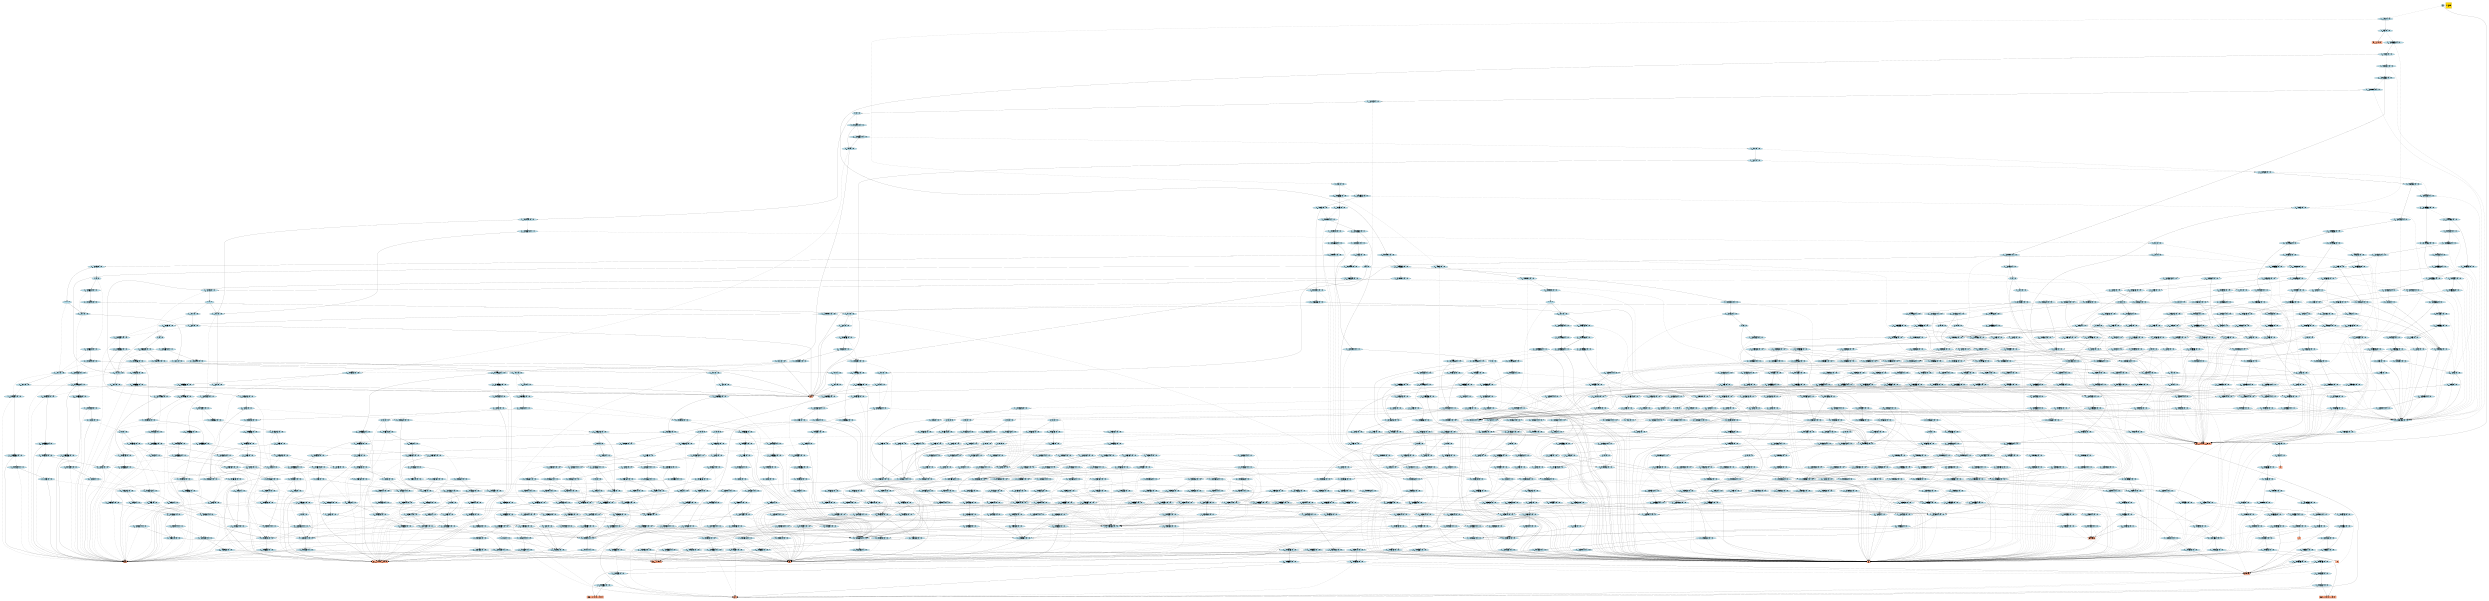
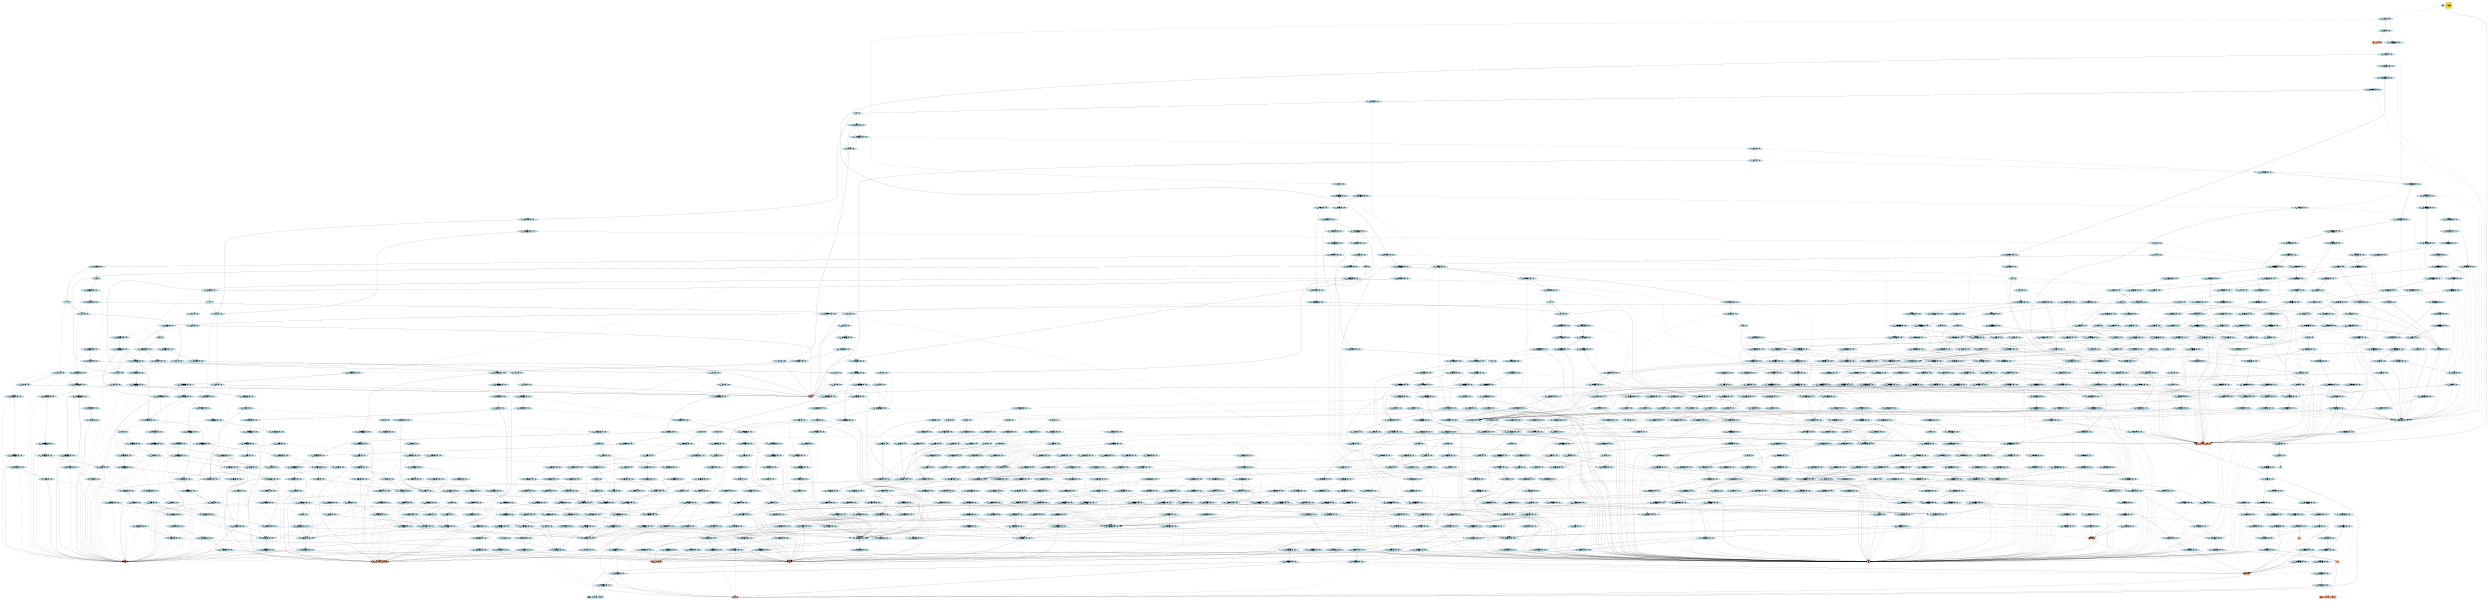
(2281, 467) -> (2281, 467)
(595, 597) -> (595, 597)
